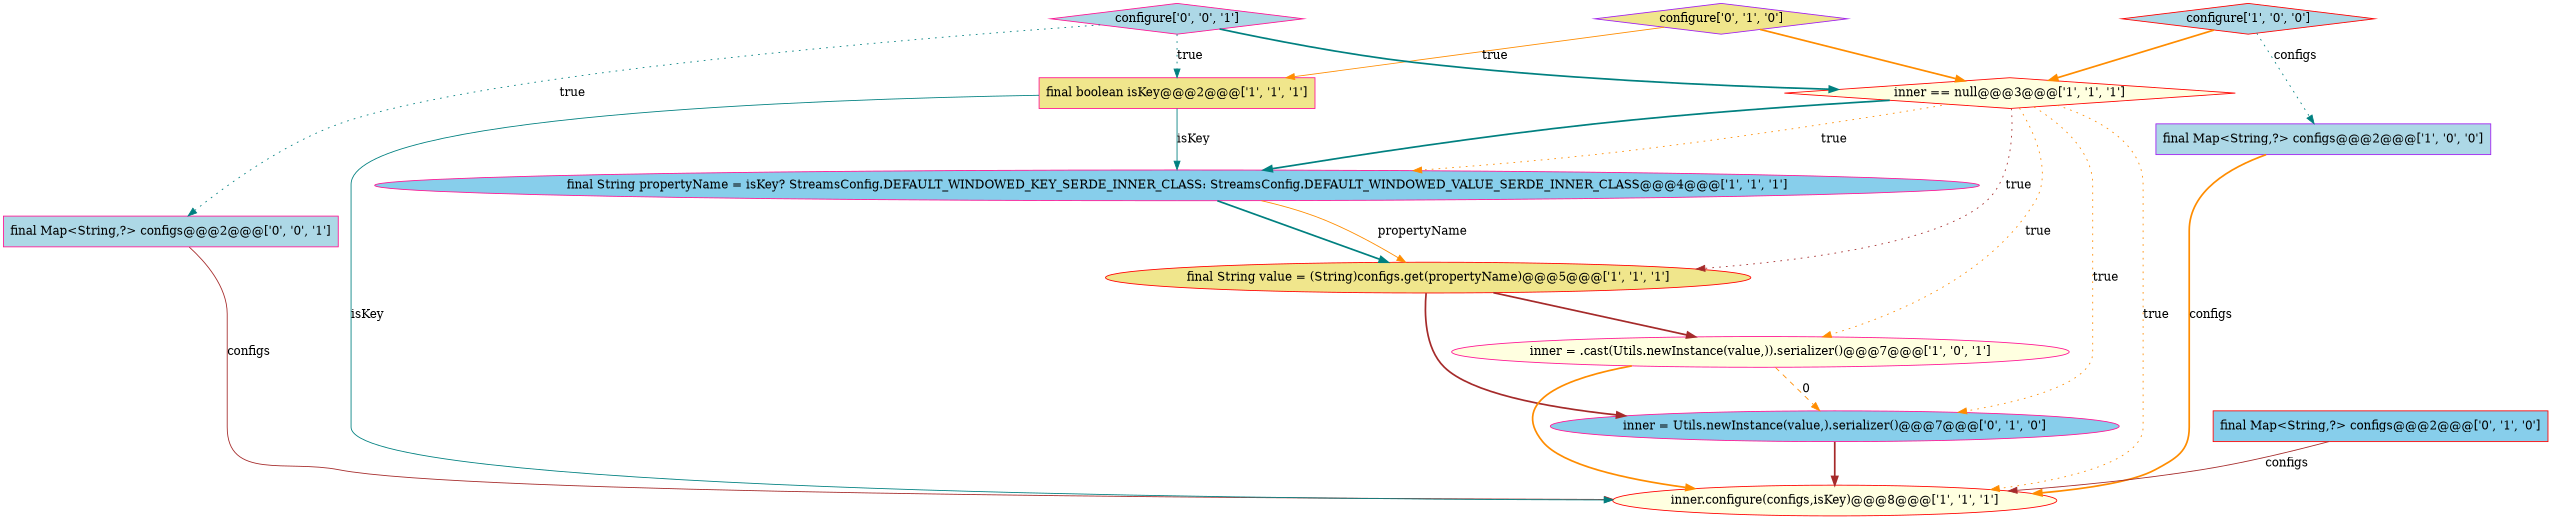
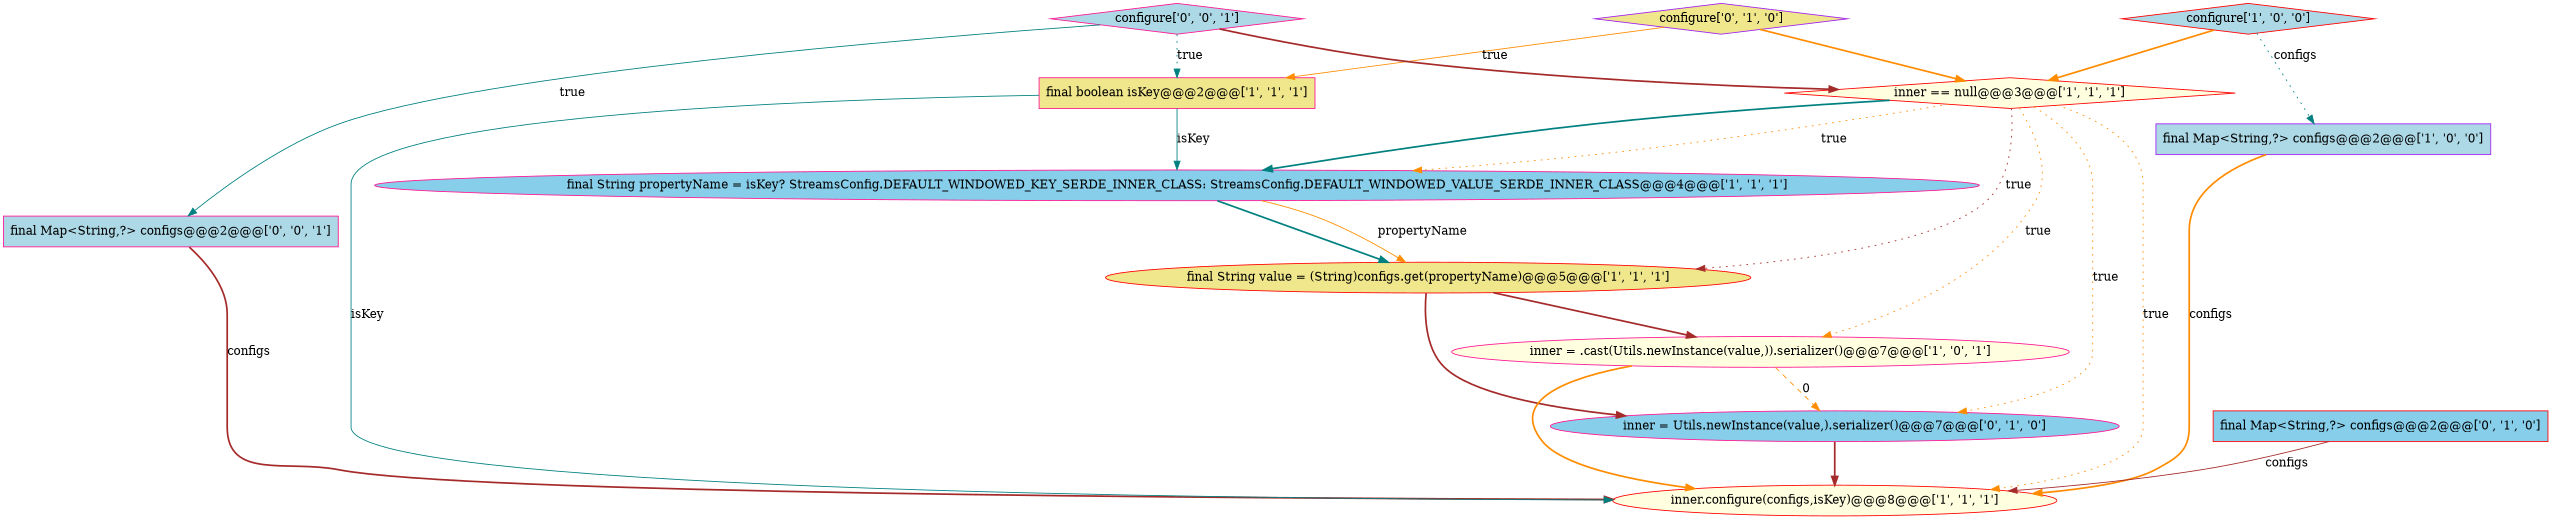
(634, 69) -> (634, 69)
(1523, 73) -> (1523, 73)
(808, 492) -> (808, 492)
